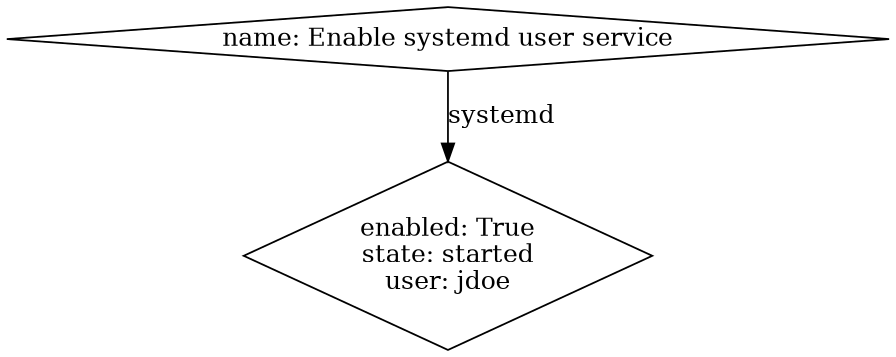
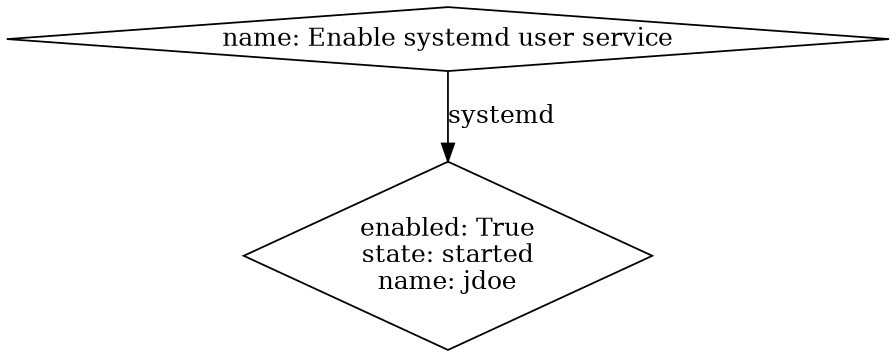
(448, 256) -> (448, 256)
